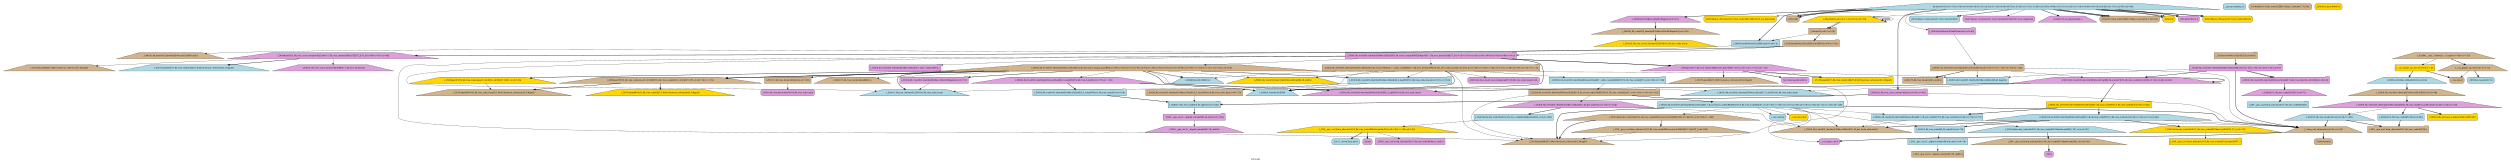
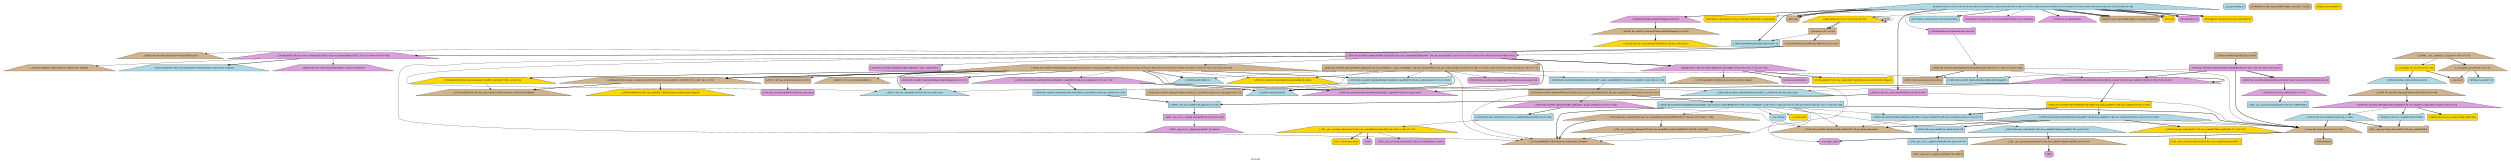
(1346, 142) -> (1346, 142)
